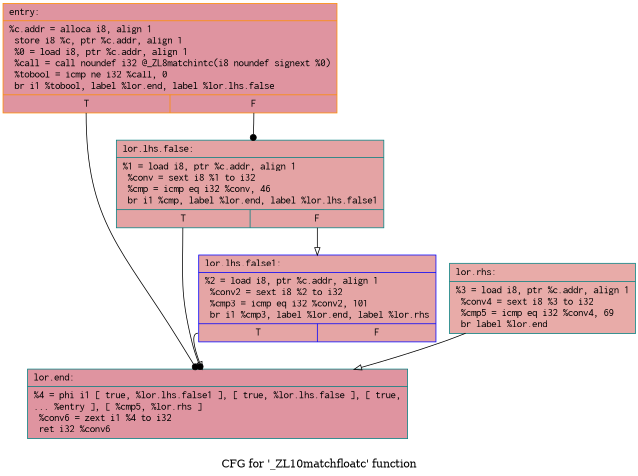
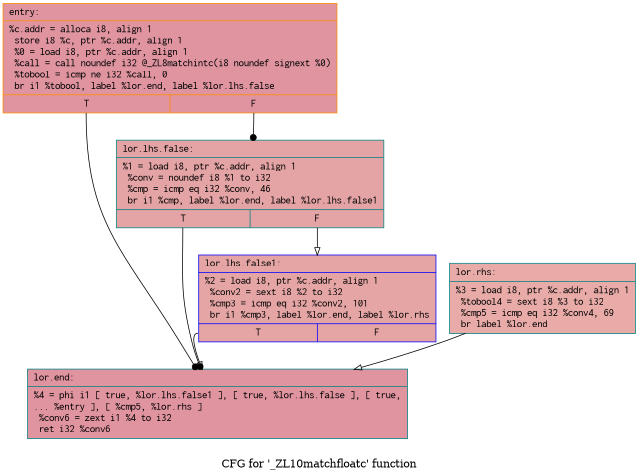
(189, 178) -> (196, 178)
(525, 301) -> (530, 301)
